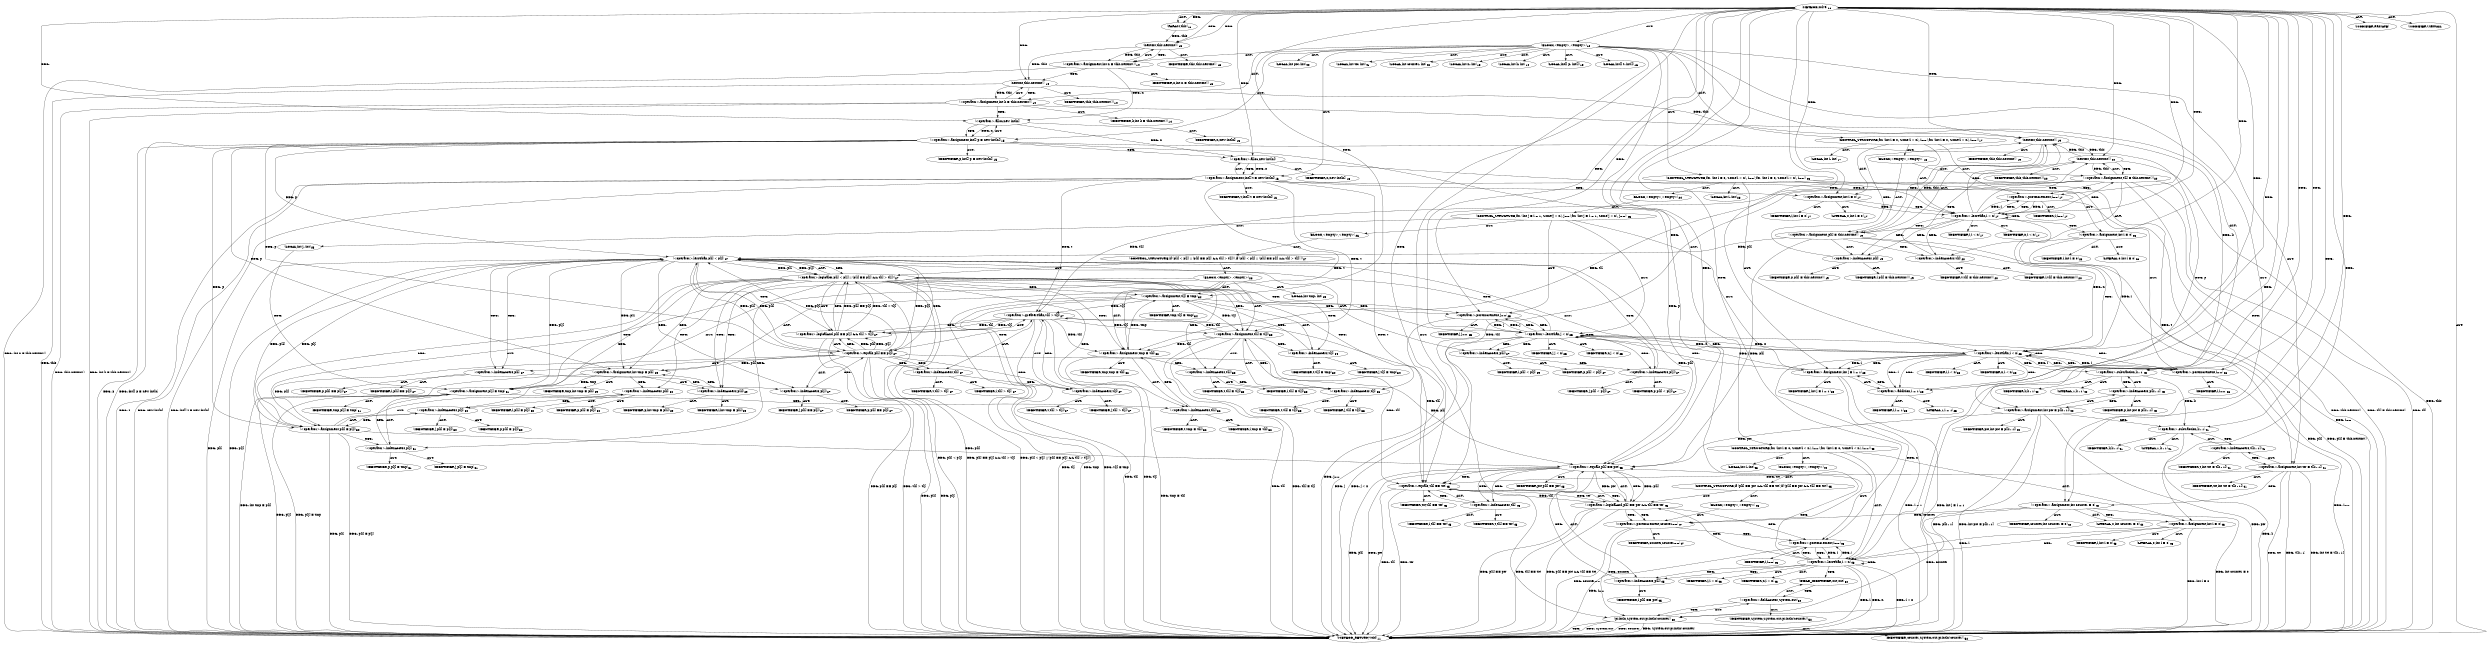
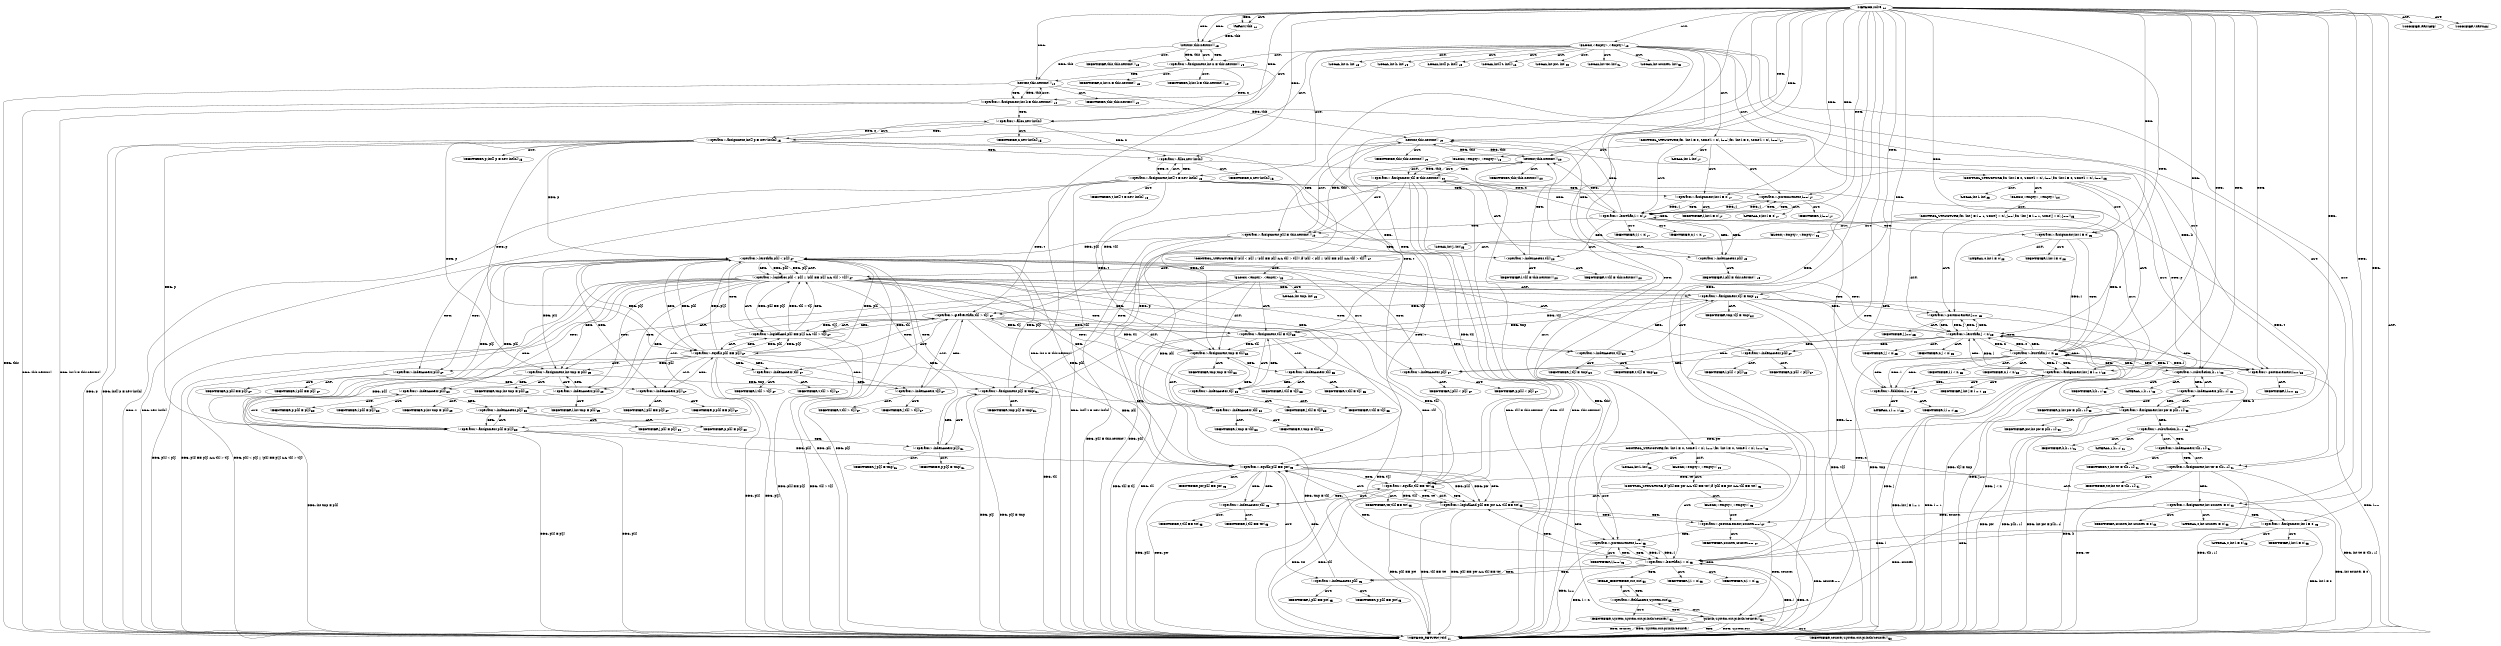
(1069, 112) -> (1202, 73)
(1799, 278) -> none
none -> (1378, 600)
